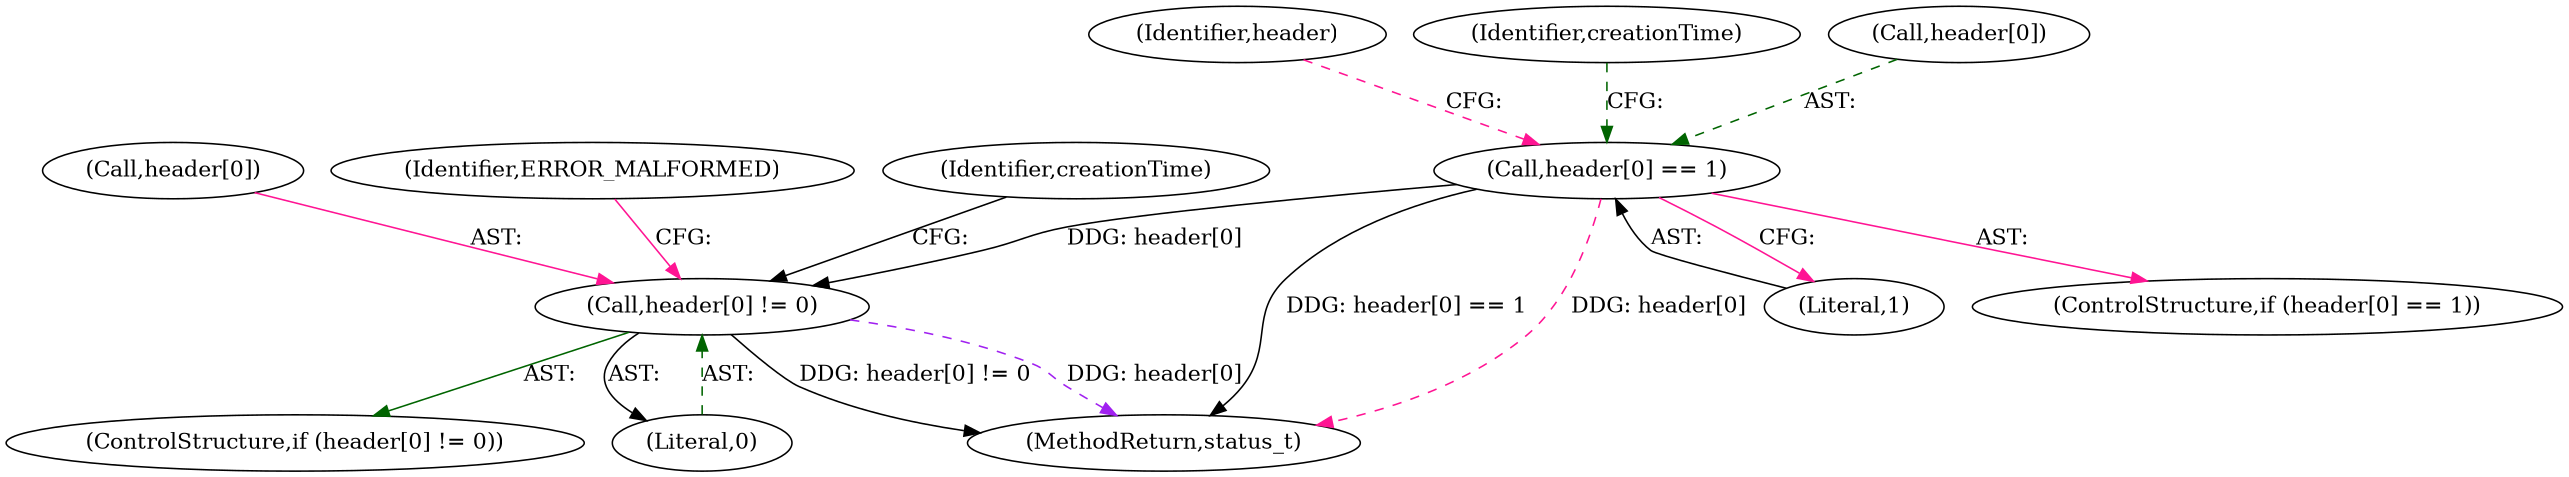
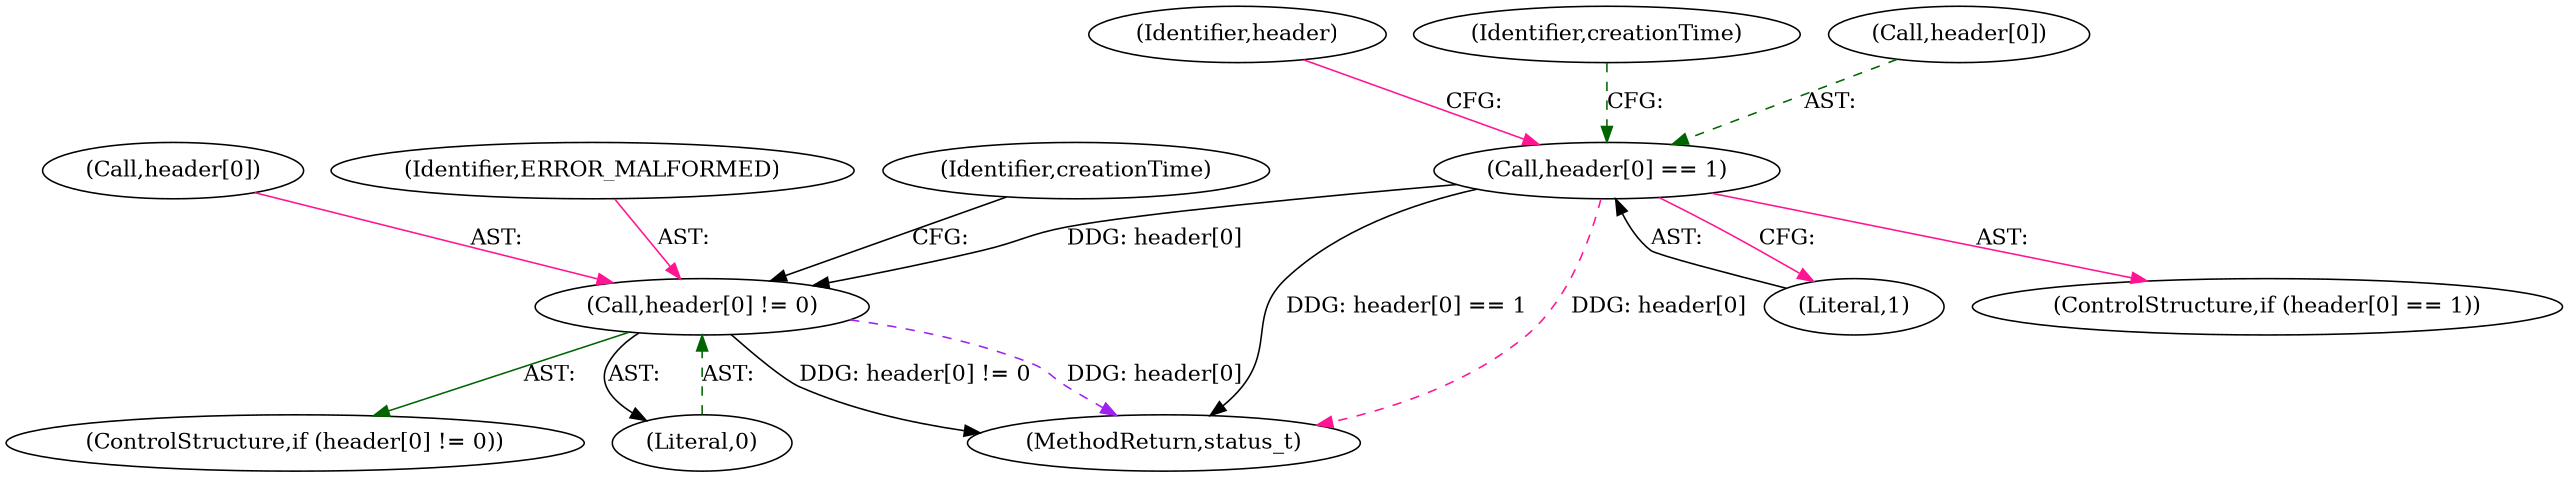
(1414, 99) -> (1414, 99)
(687, 239) -> (687, 239)
